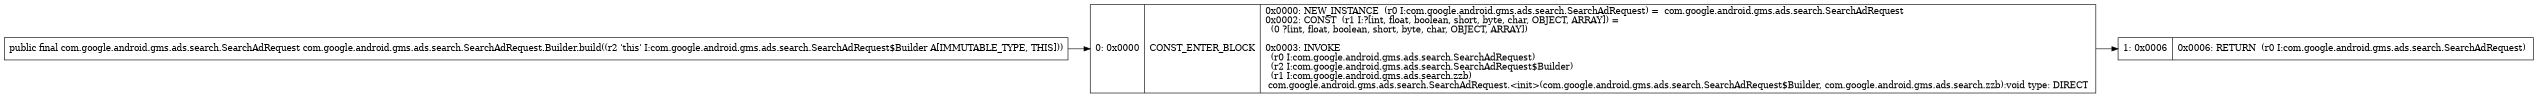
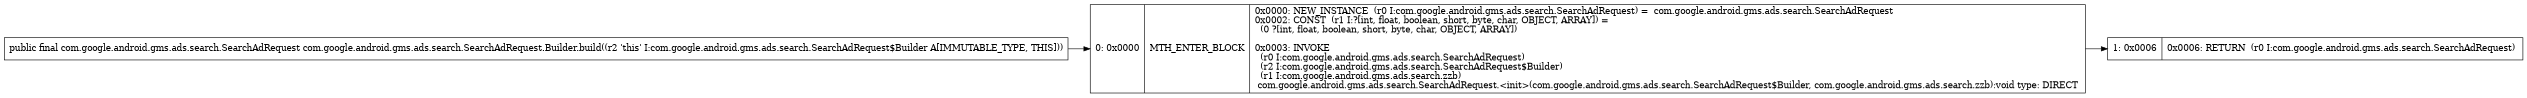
(1202, 49) -> (1197, 49)
